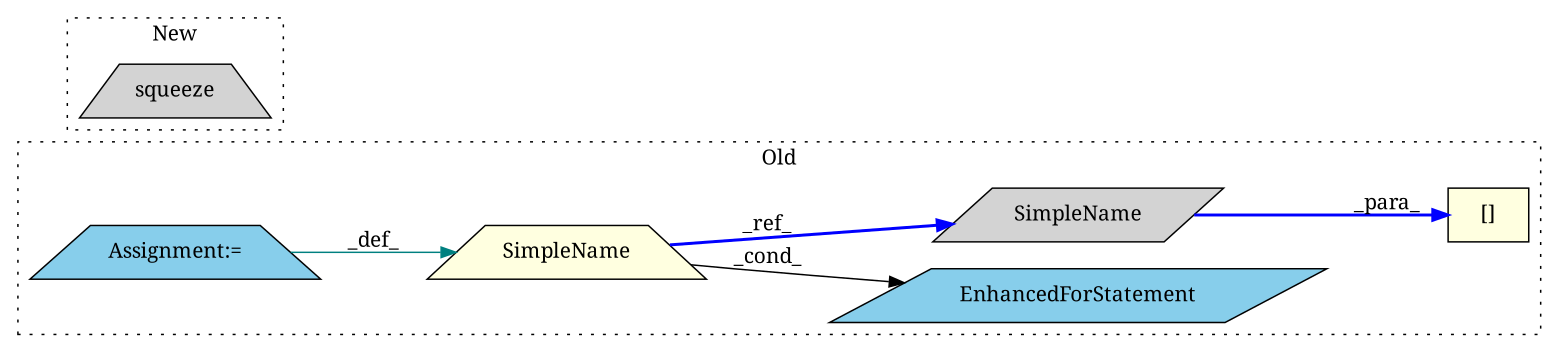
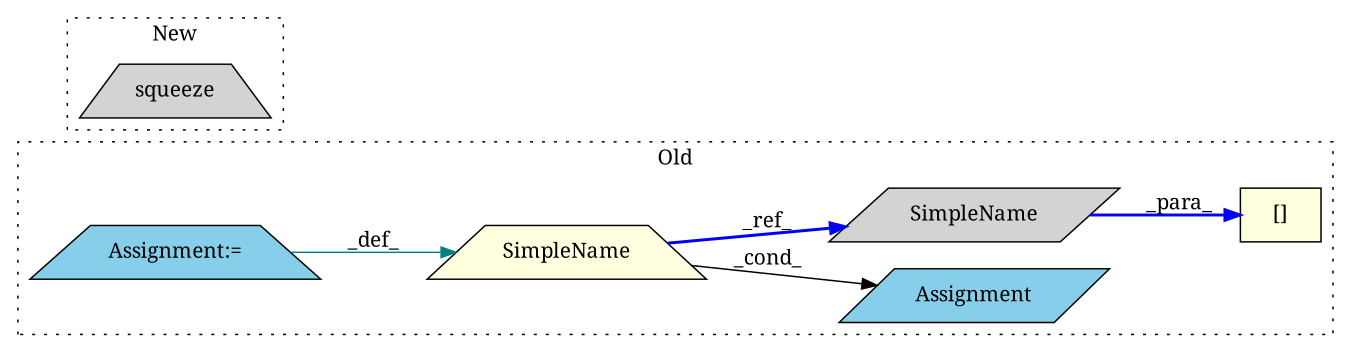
(1078, 296) -> (974, 296)
